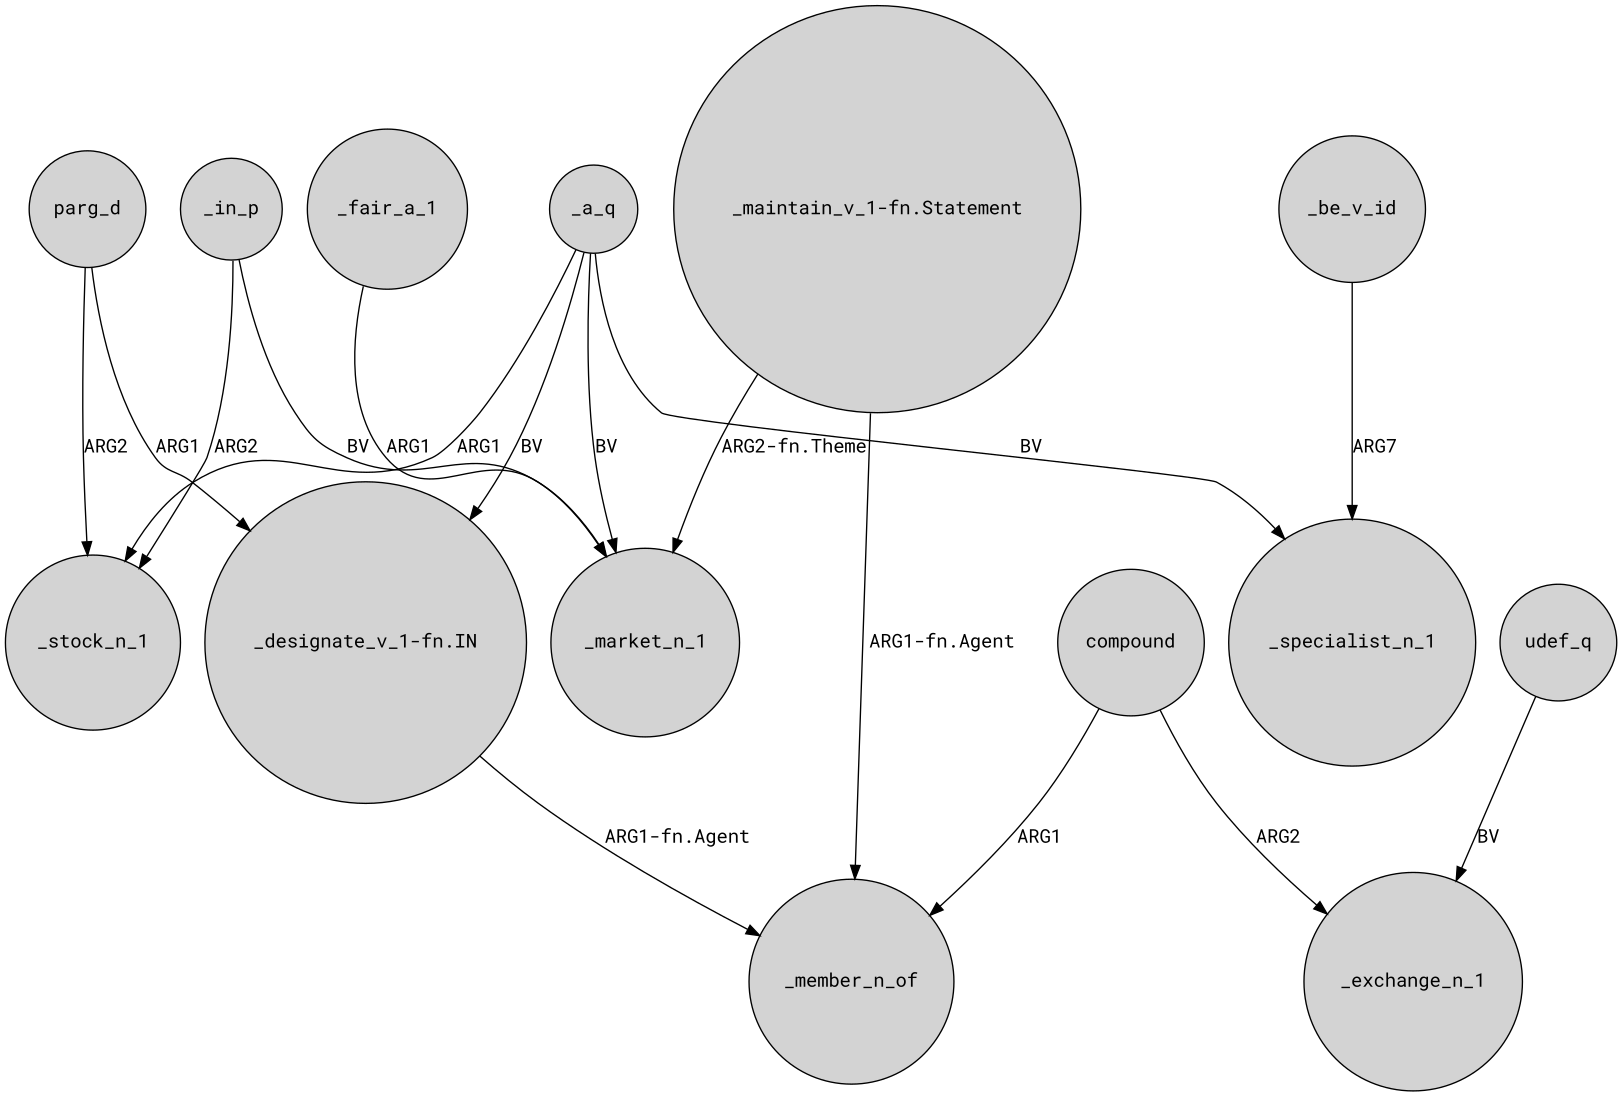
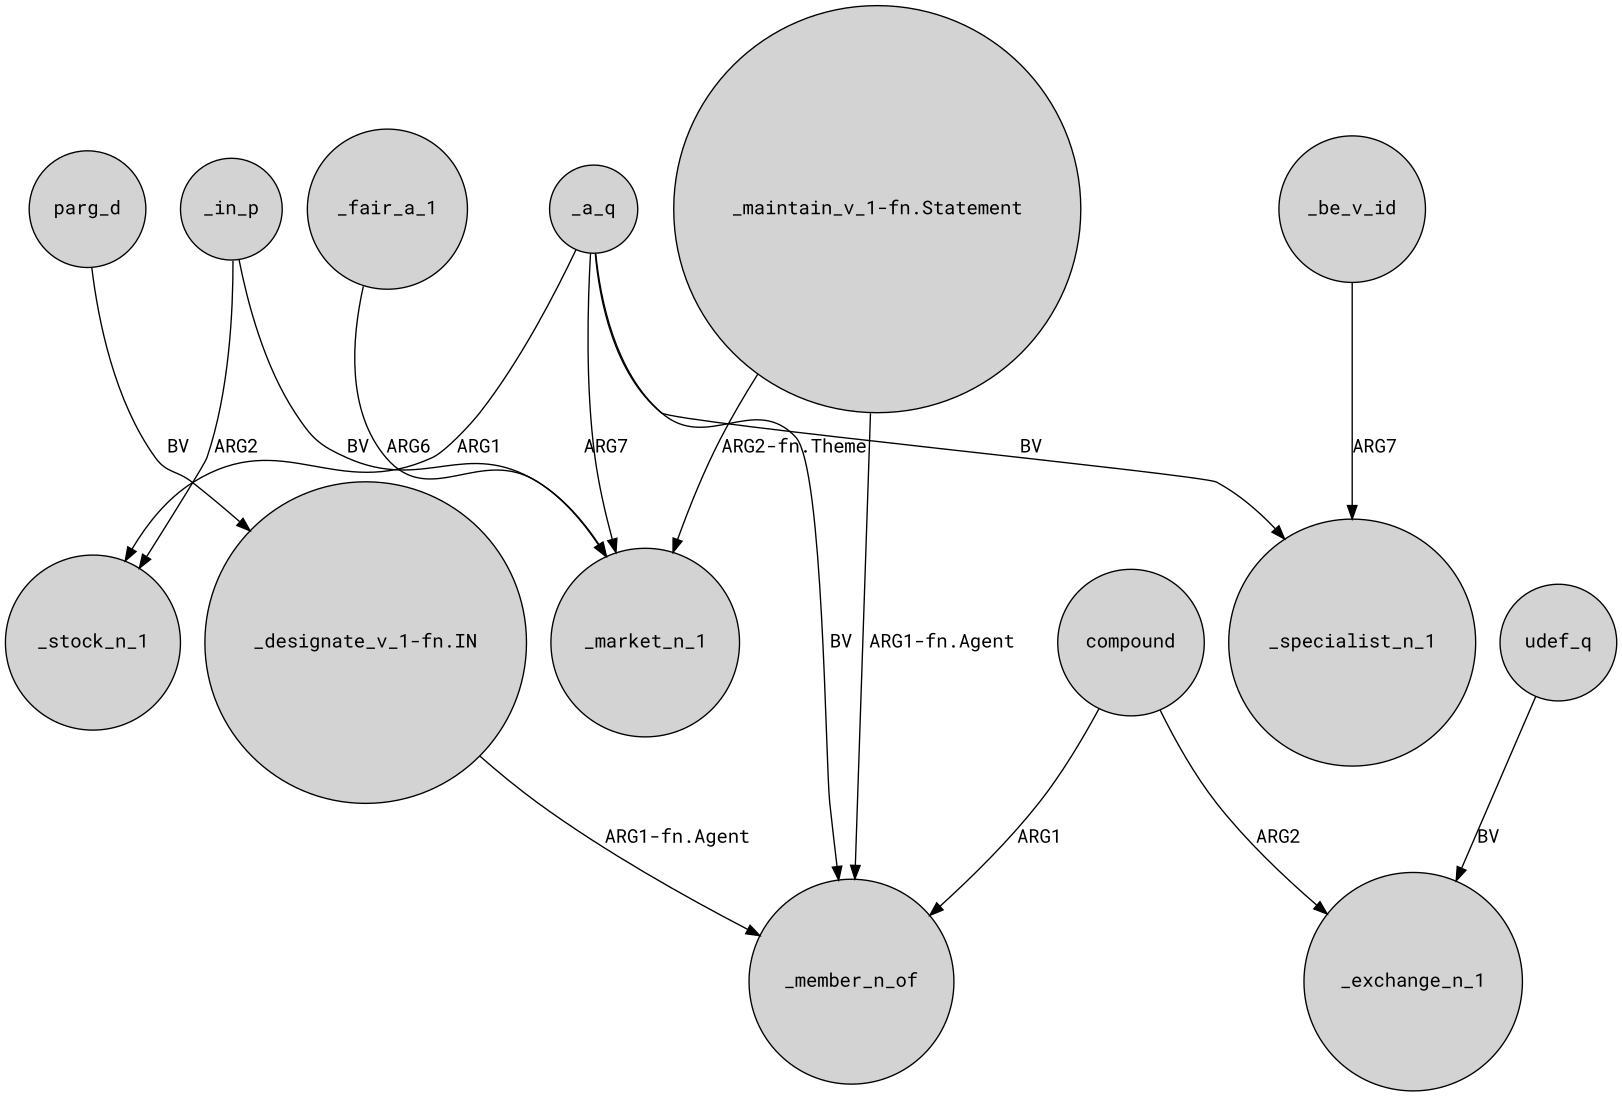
(542, 385) -> (810, 492)
(83, 405) -> none
(178, 447) -> (178, 447)
(409, 447) -> (409, 447)
(607, 447) -> (607, 447)
